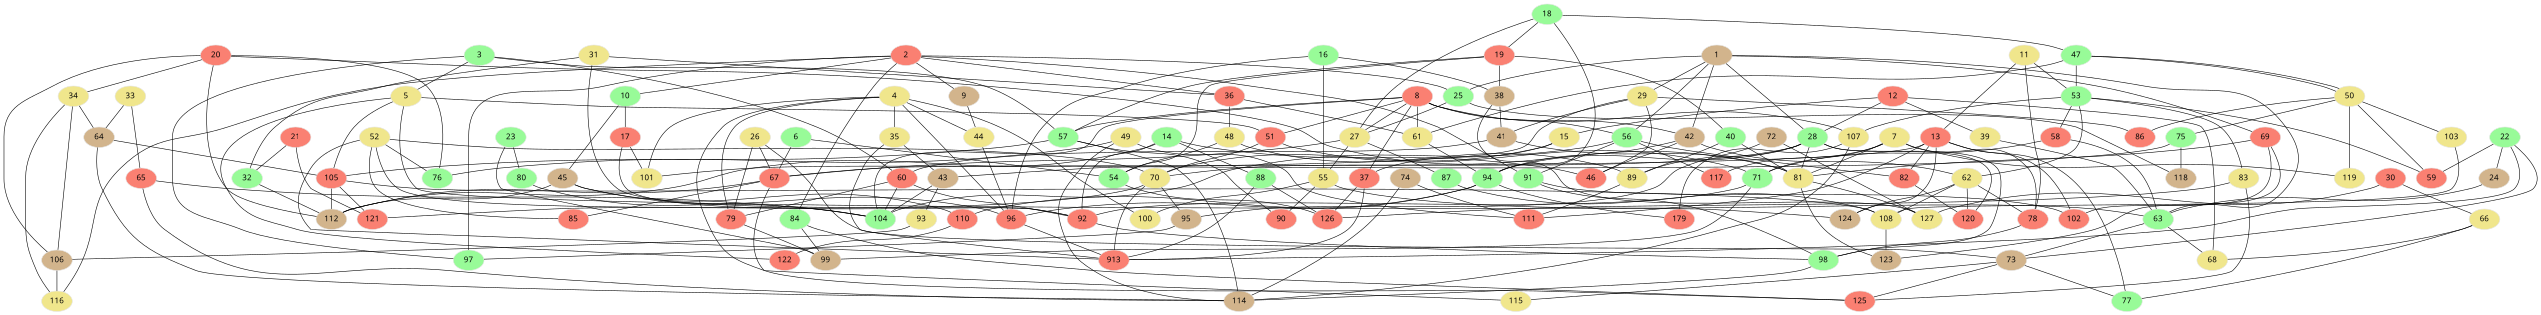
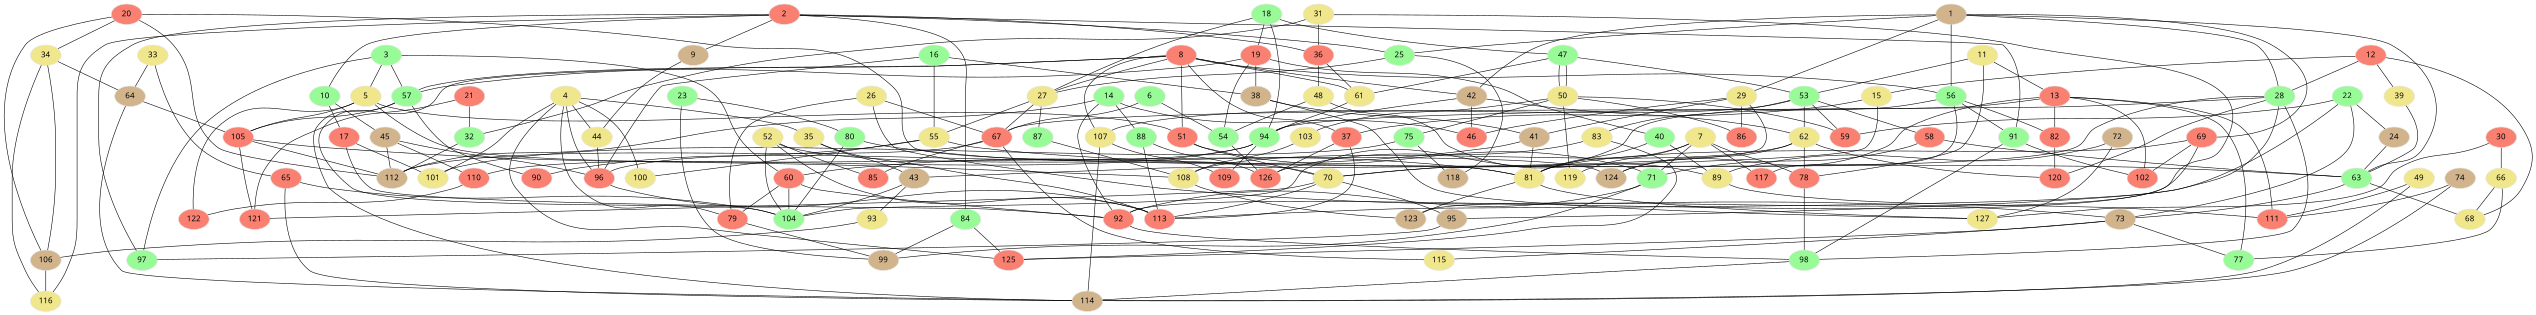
(1805, 158) -> (1189, 160)
(437, 178) -> none
(1679, 219) -> (1225, 178)
(1114, 260) -> (1160, 219)
